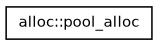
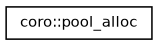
(79, 23) -> (79, 23)
